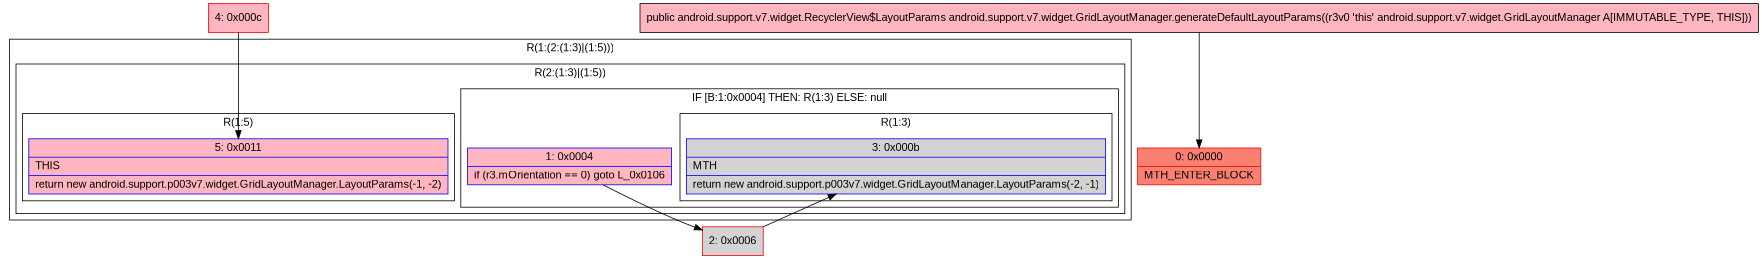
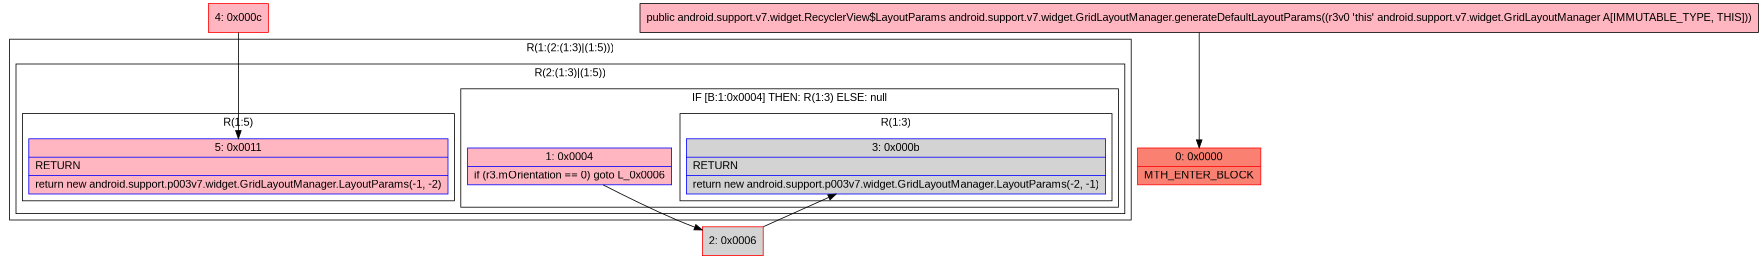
(48, 166) -> (58, 166)
(705, 166) -> (716, 166)
(570, 175) -> (570, 175)
